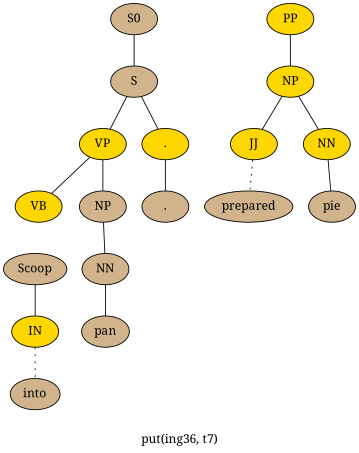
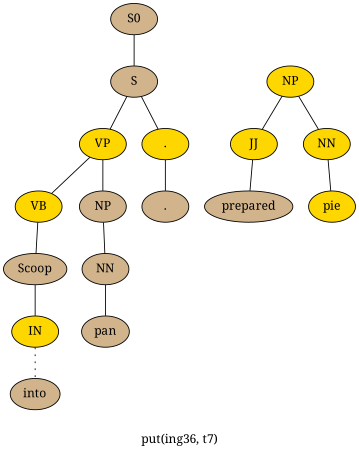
(290, 19) -> none
(251, 175) -> (251, 175)
(332, 207) -> (332, 207)
none -> (37, 238)
